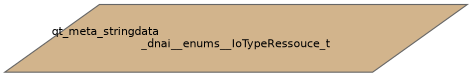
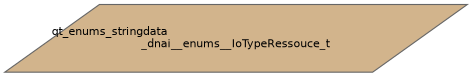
(236, 38) -> (236, 38)
